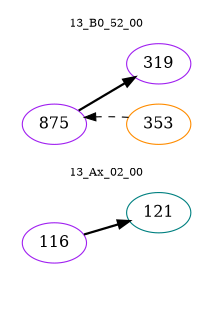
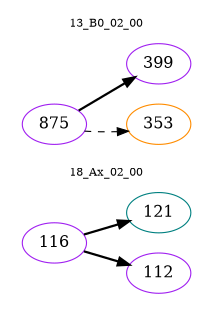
(107, 24) -> (107, 24)
(159, 64) -> (159, 64)
(112, 117) -> (101, 132)
(107, 173) -> (107, 173)
none -> (159, 273)
